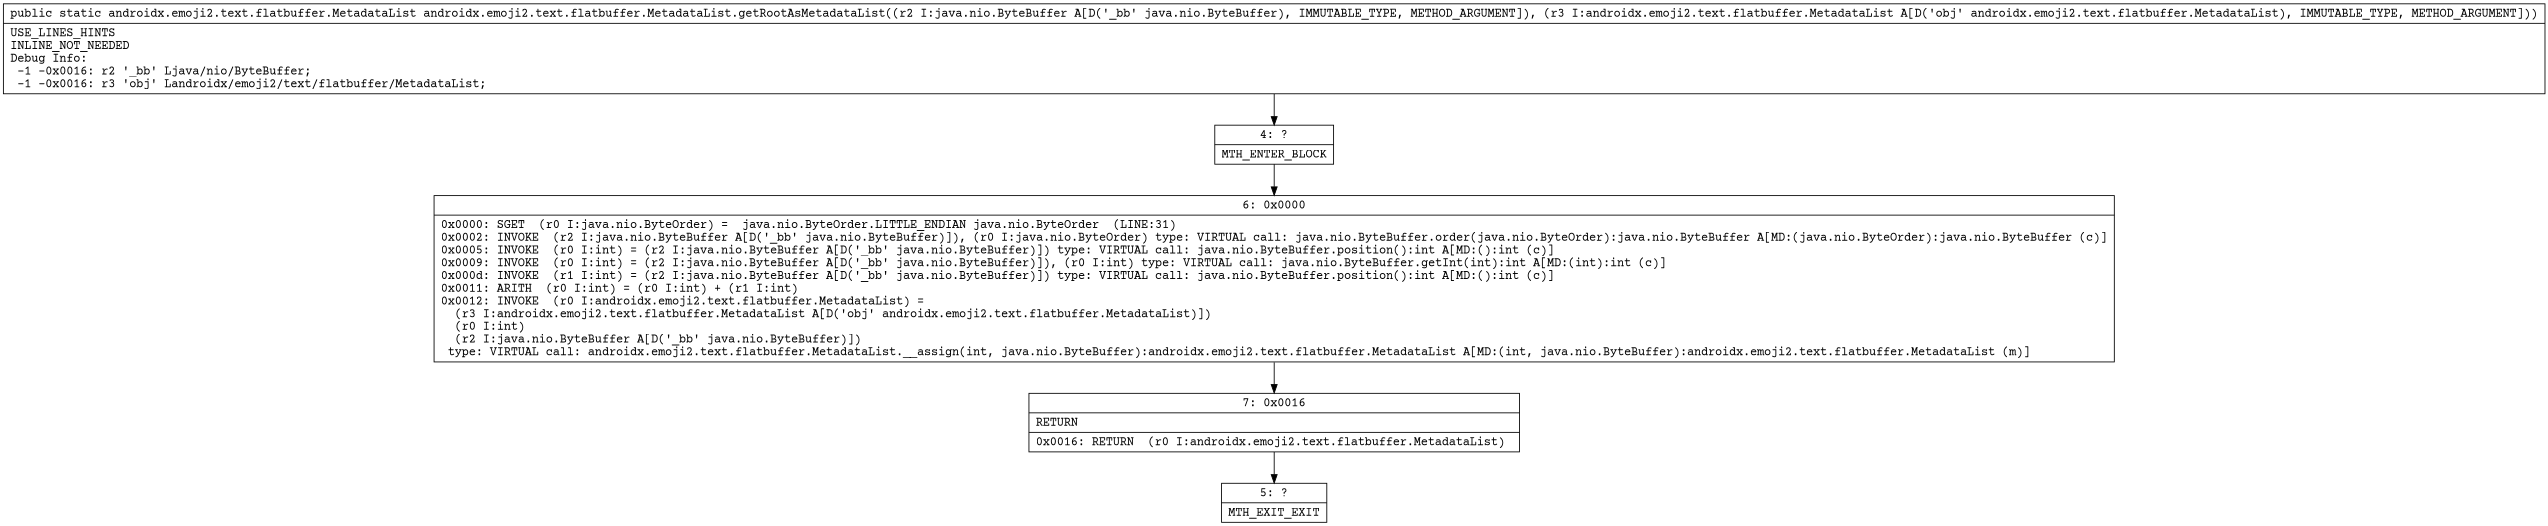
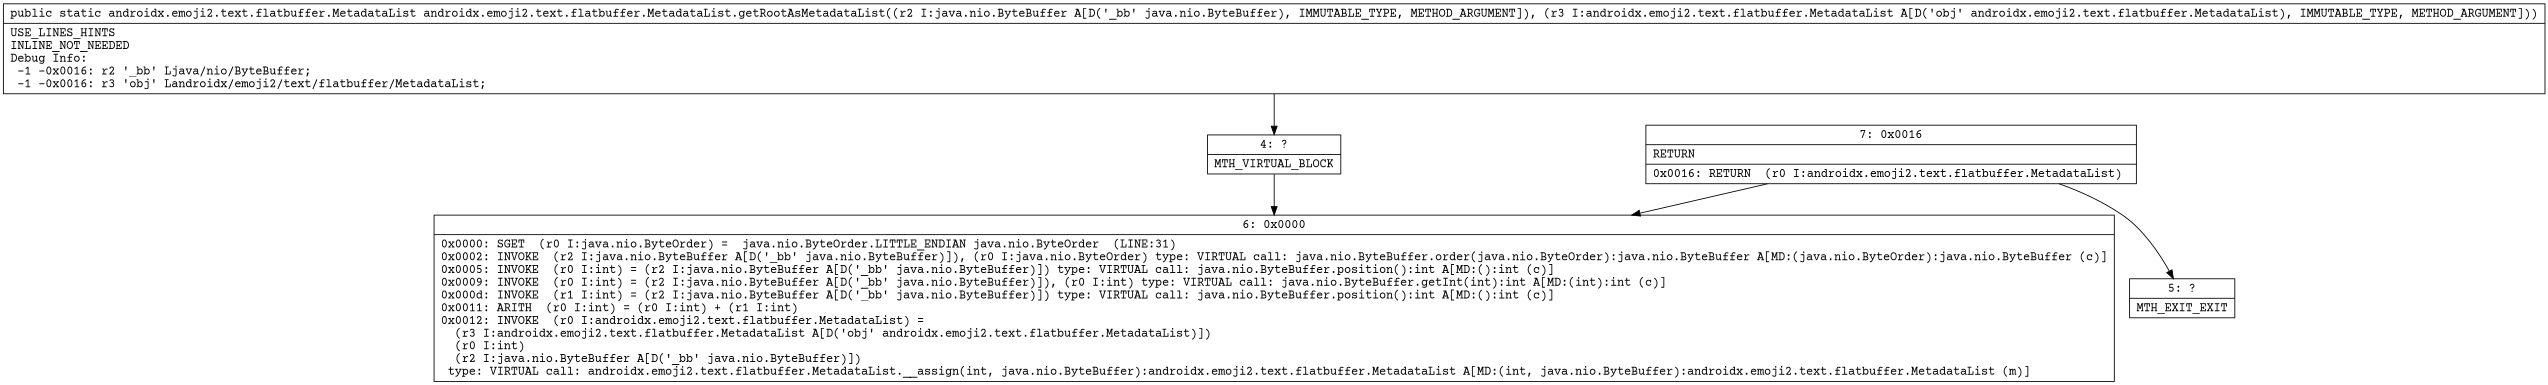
(1274, 154) -> (1274, 164)
(1274, 373) -> (1704, 198)
